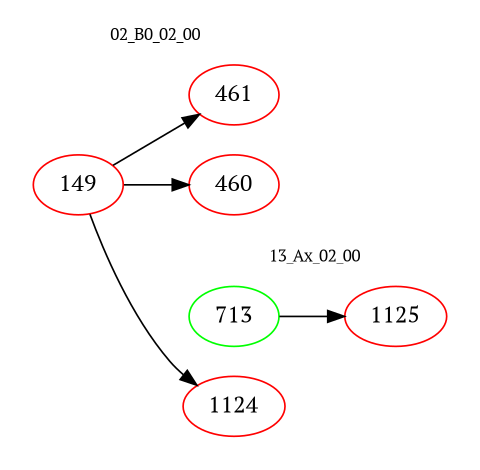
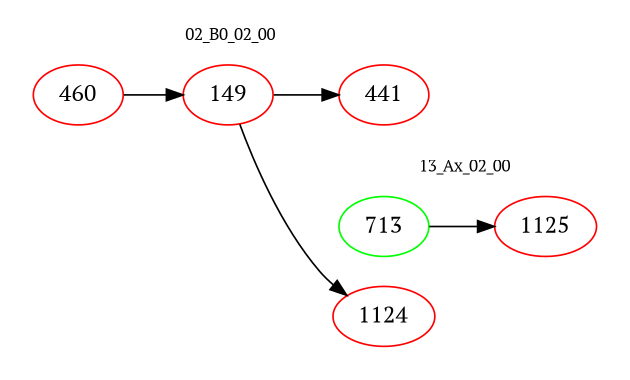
(234, 95) -> (384, 95)
(148, 185) -> (145, 95)
